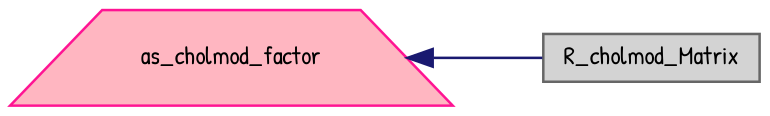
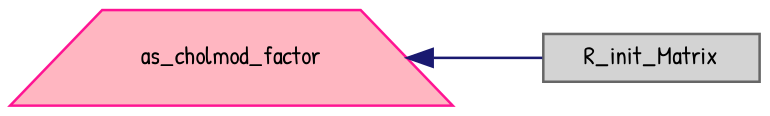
(651, 58) -> (651, 58)
